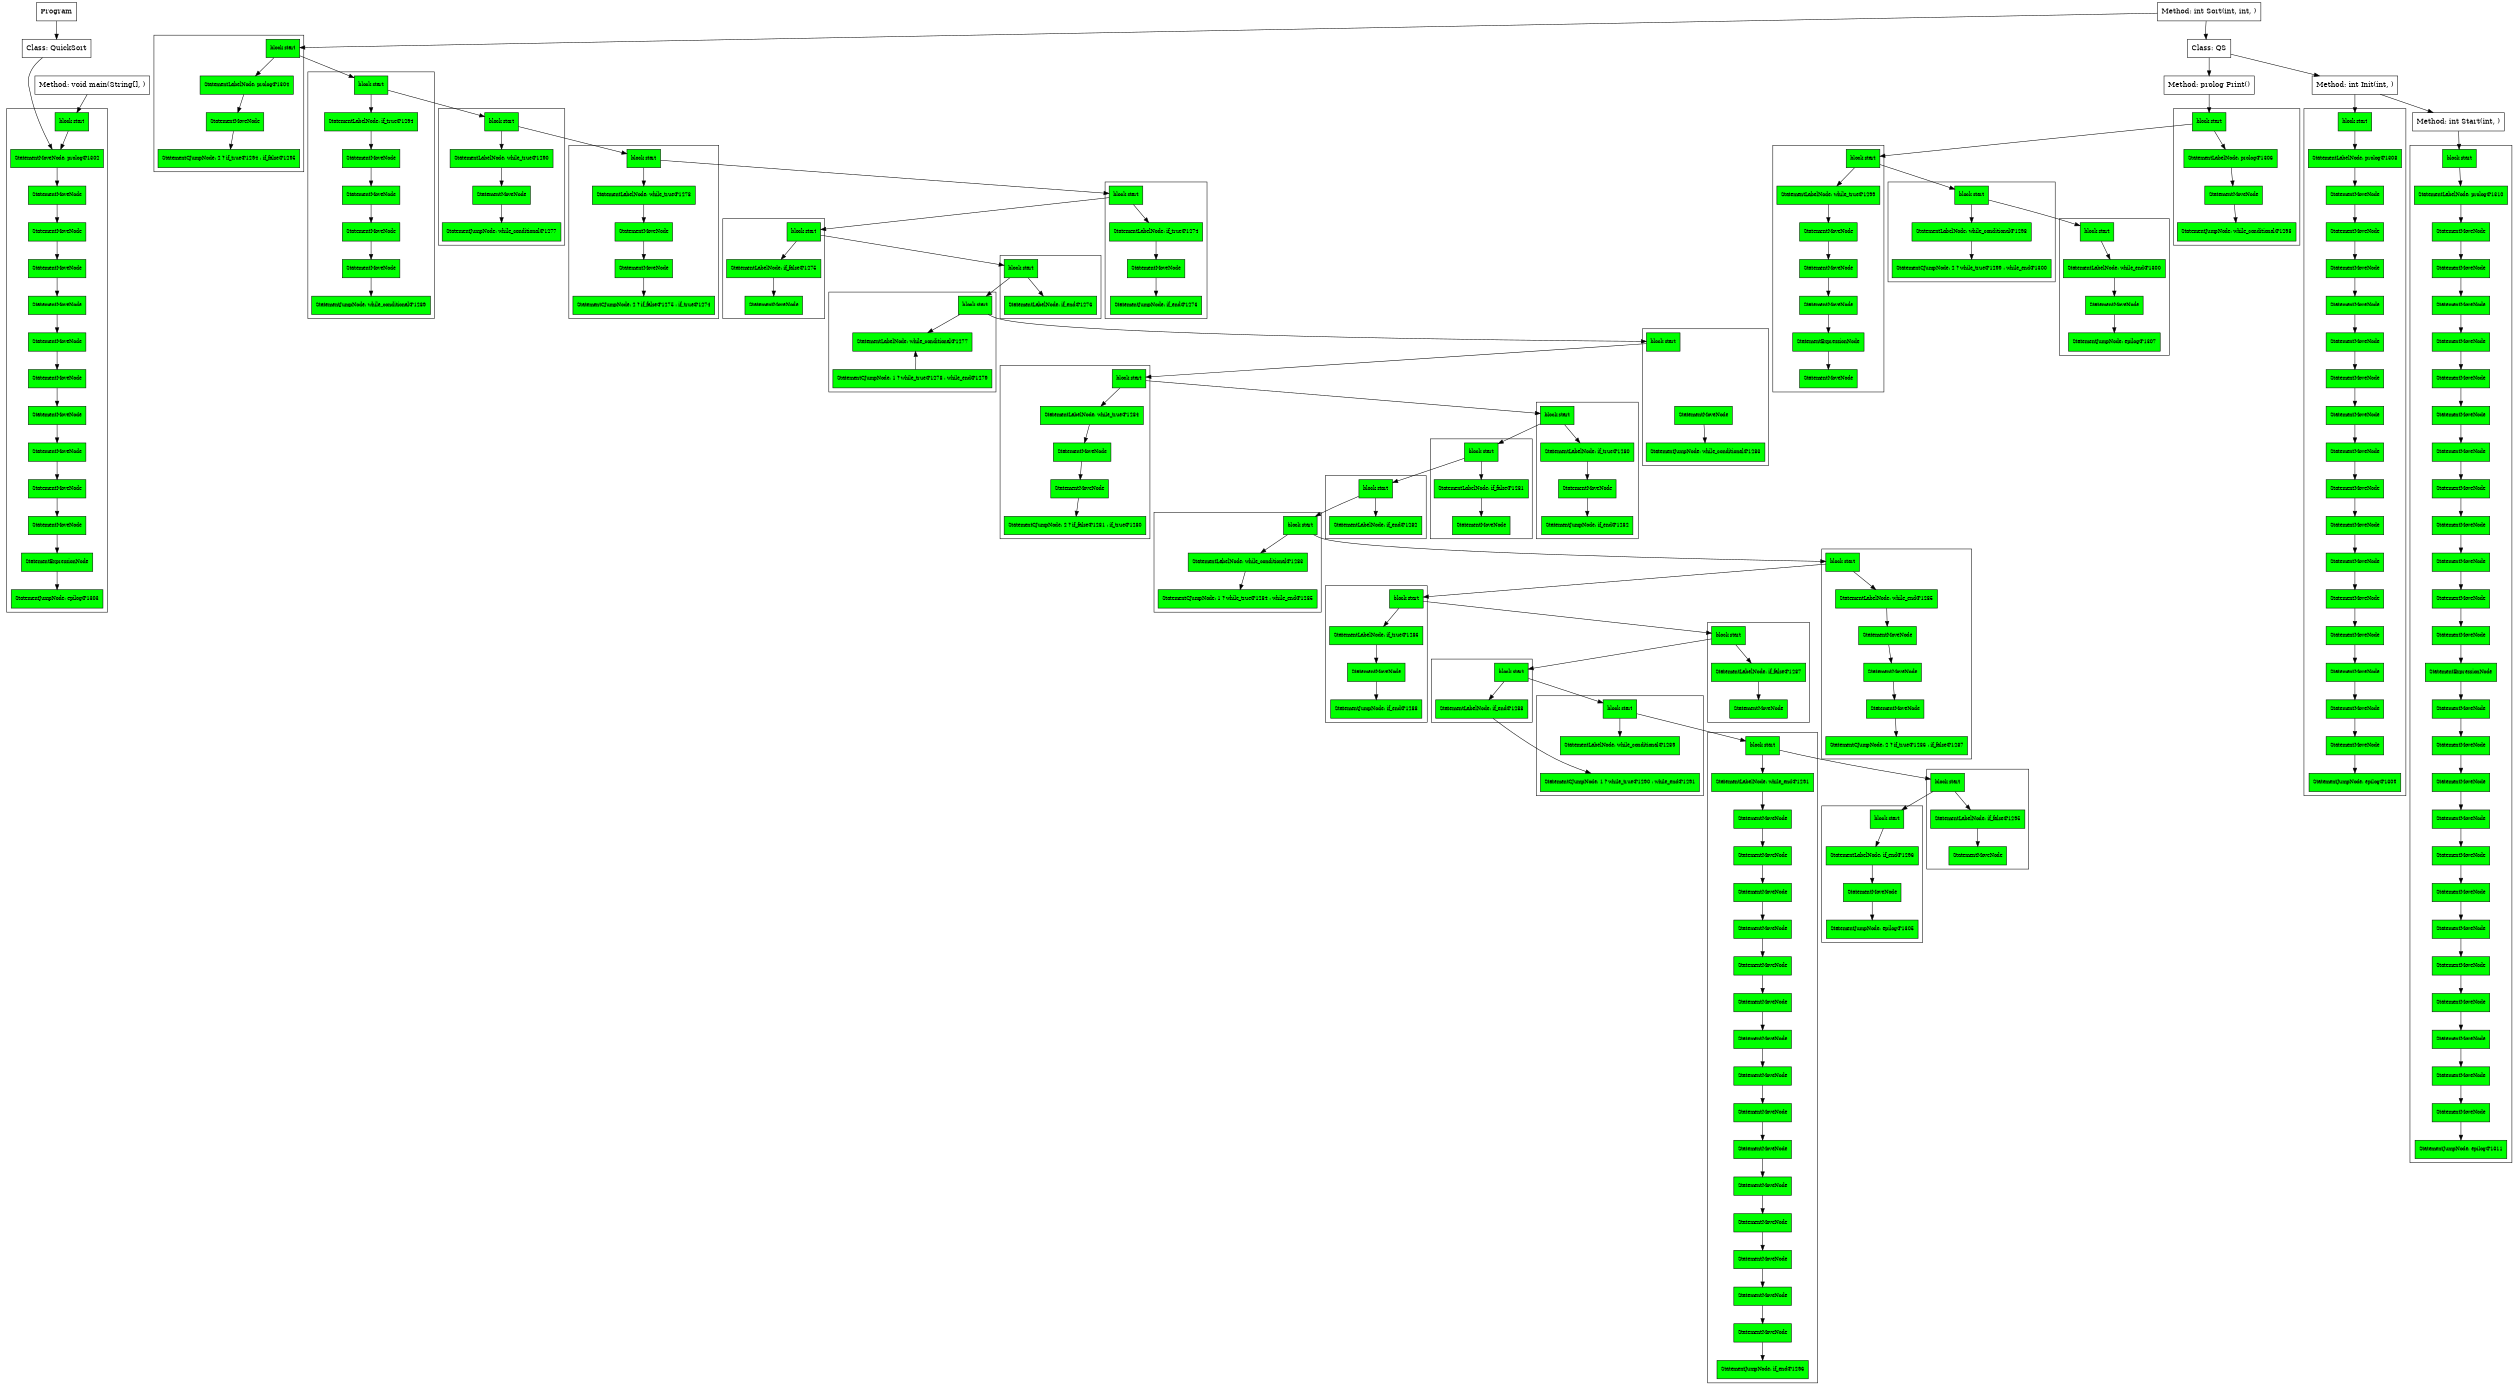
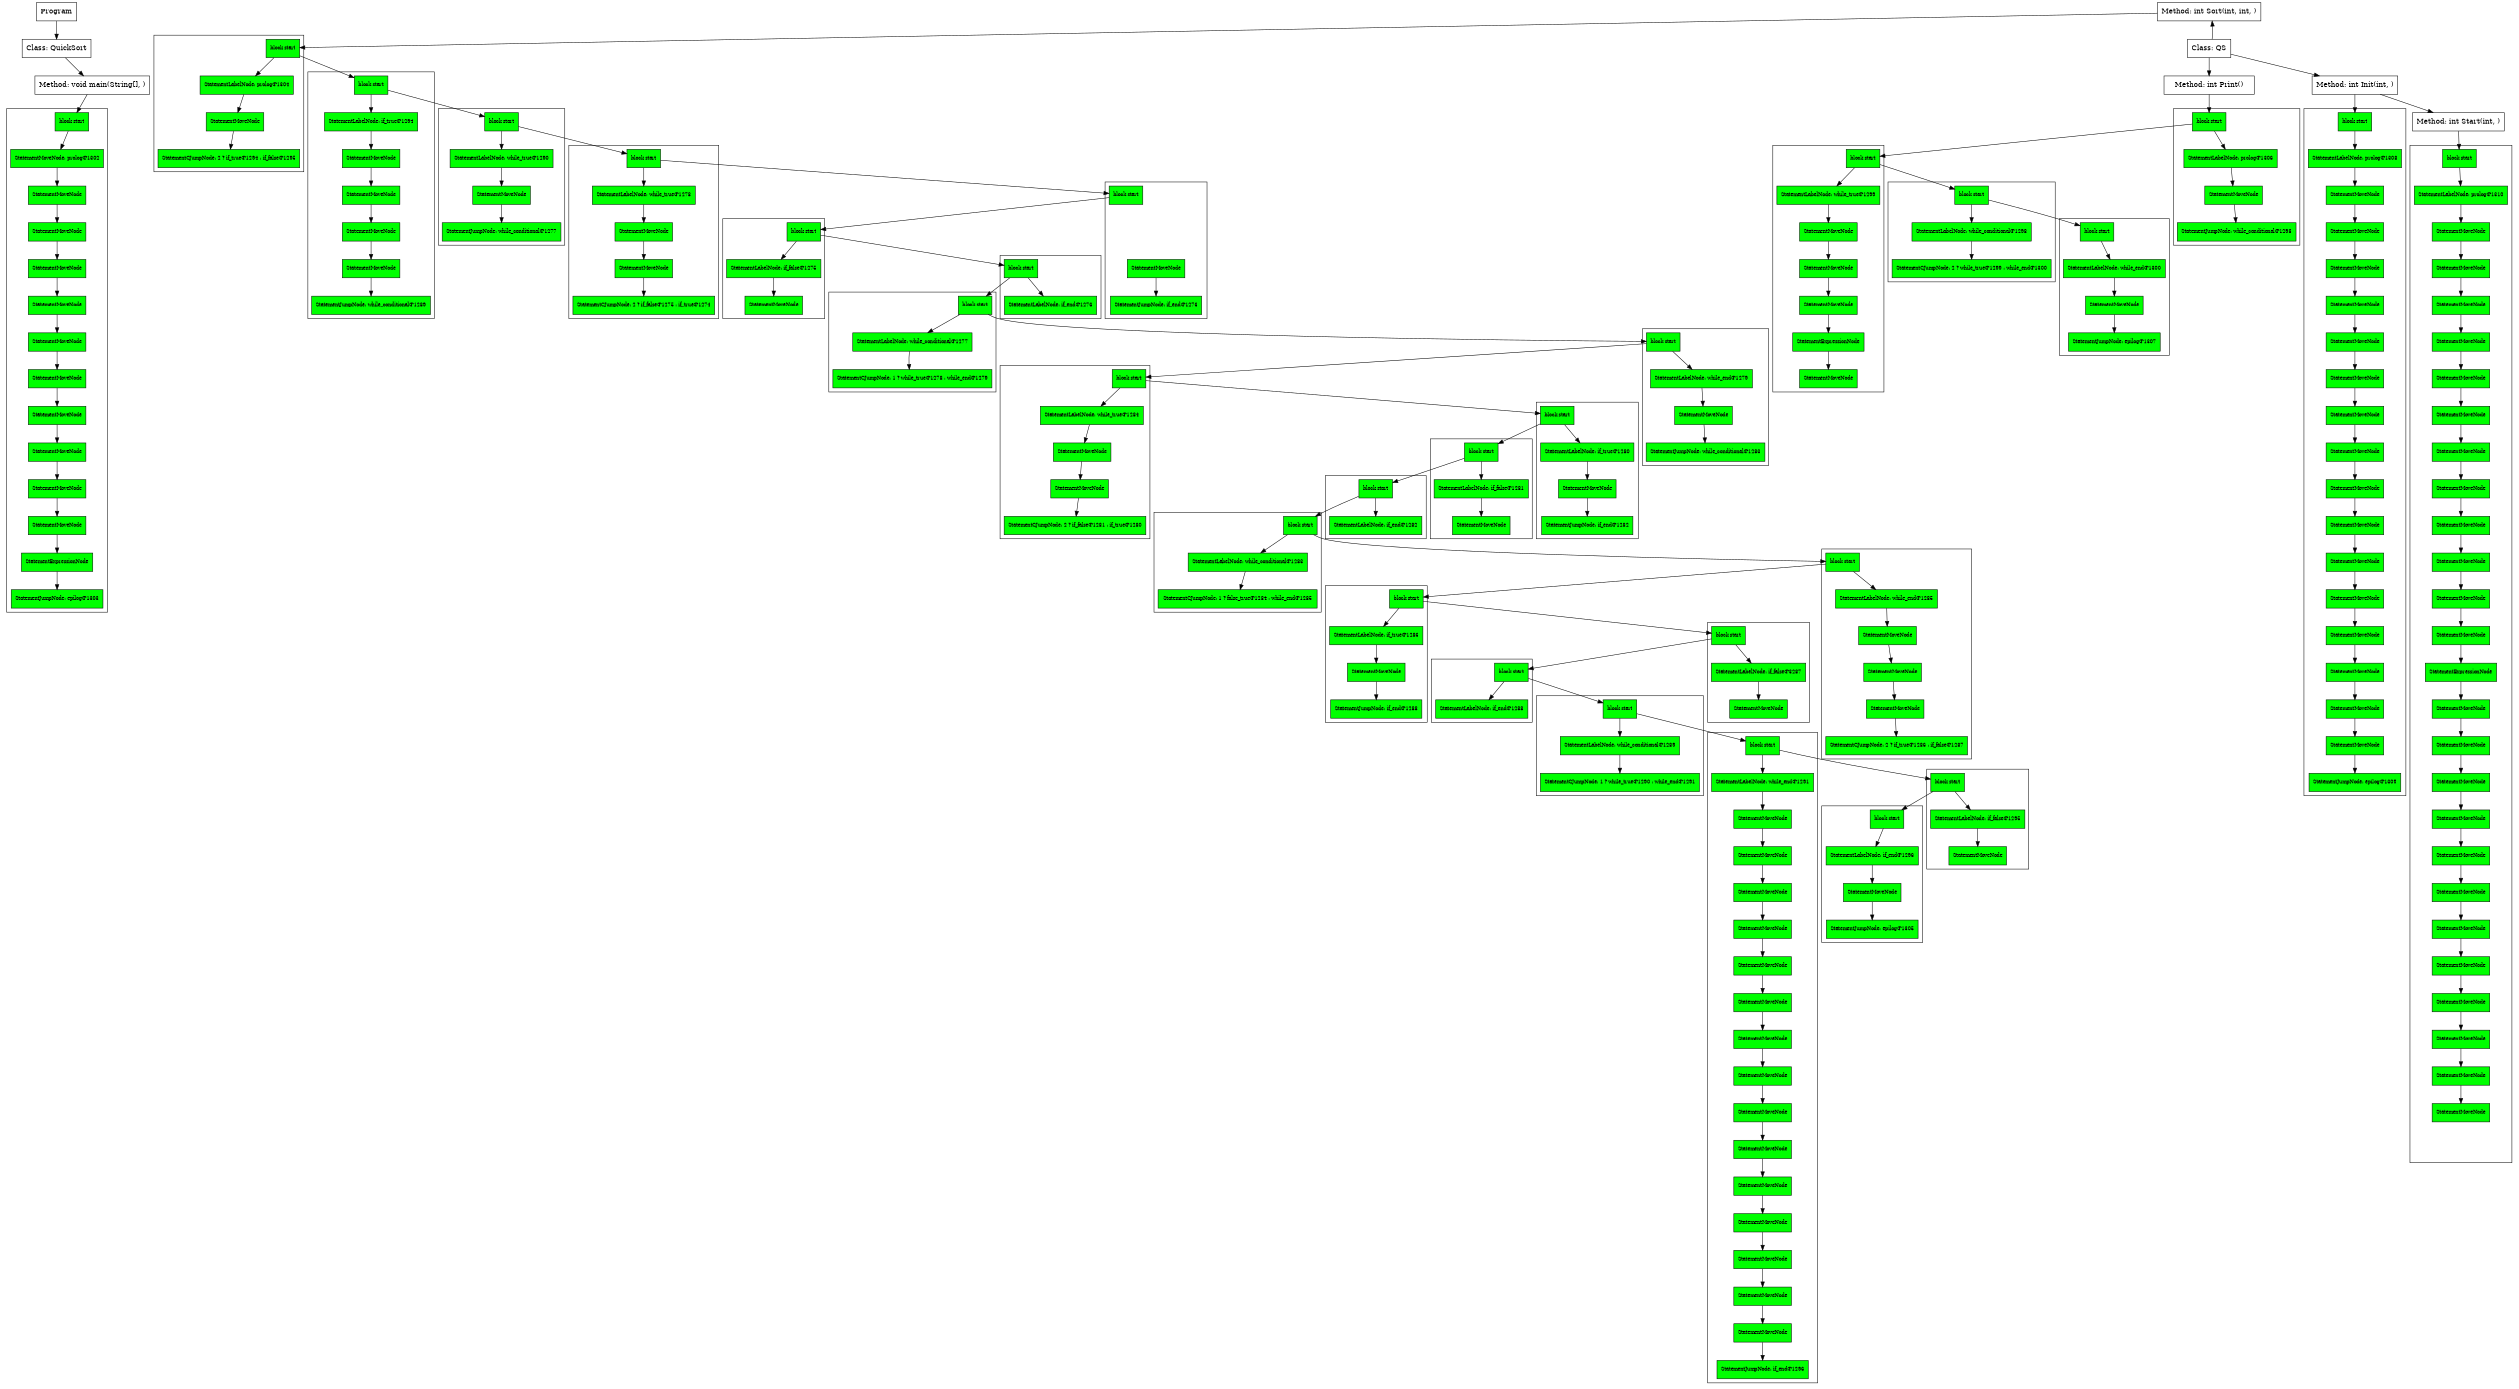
(2206, 28) -> (2213, 33)
(2209, 85) -> (2209, 85)
(32, 100) -> (73, 65)
(1156, 232) -> none
(916, 363) -> (909, 358)
none -> (1701, 379)
(1238, 599) -> (1238, 599)
(1759, 672) -> (1759, 672)
(1540, 750) -> (1620, 762)
(2461, 1149) -> none
